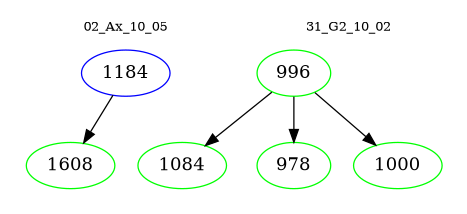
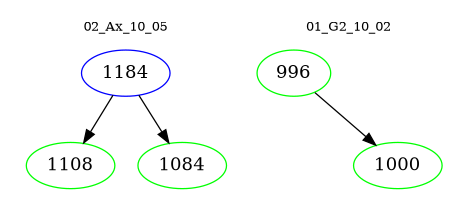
(349, 28) -> (349, 28)
(255, 106) -> (150, 114)
(71, 166) -> (71, 166)
(294, 166) -> none
